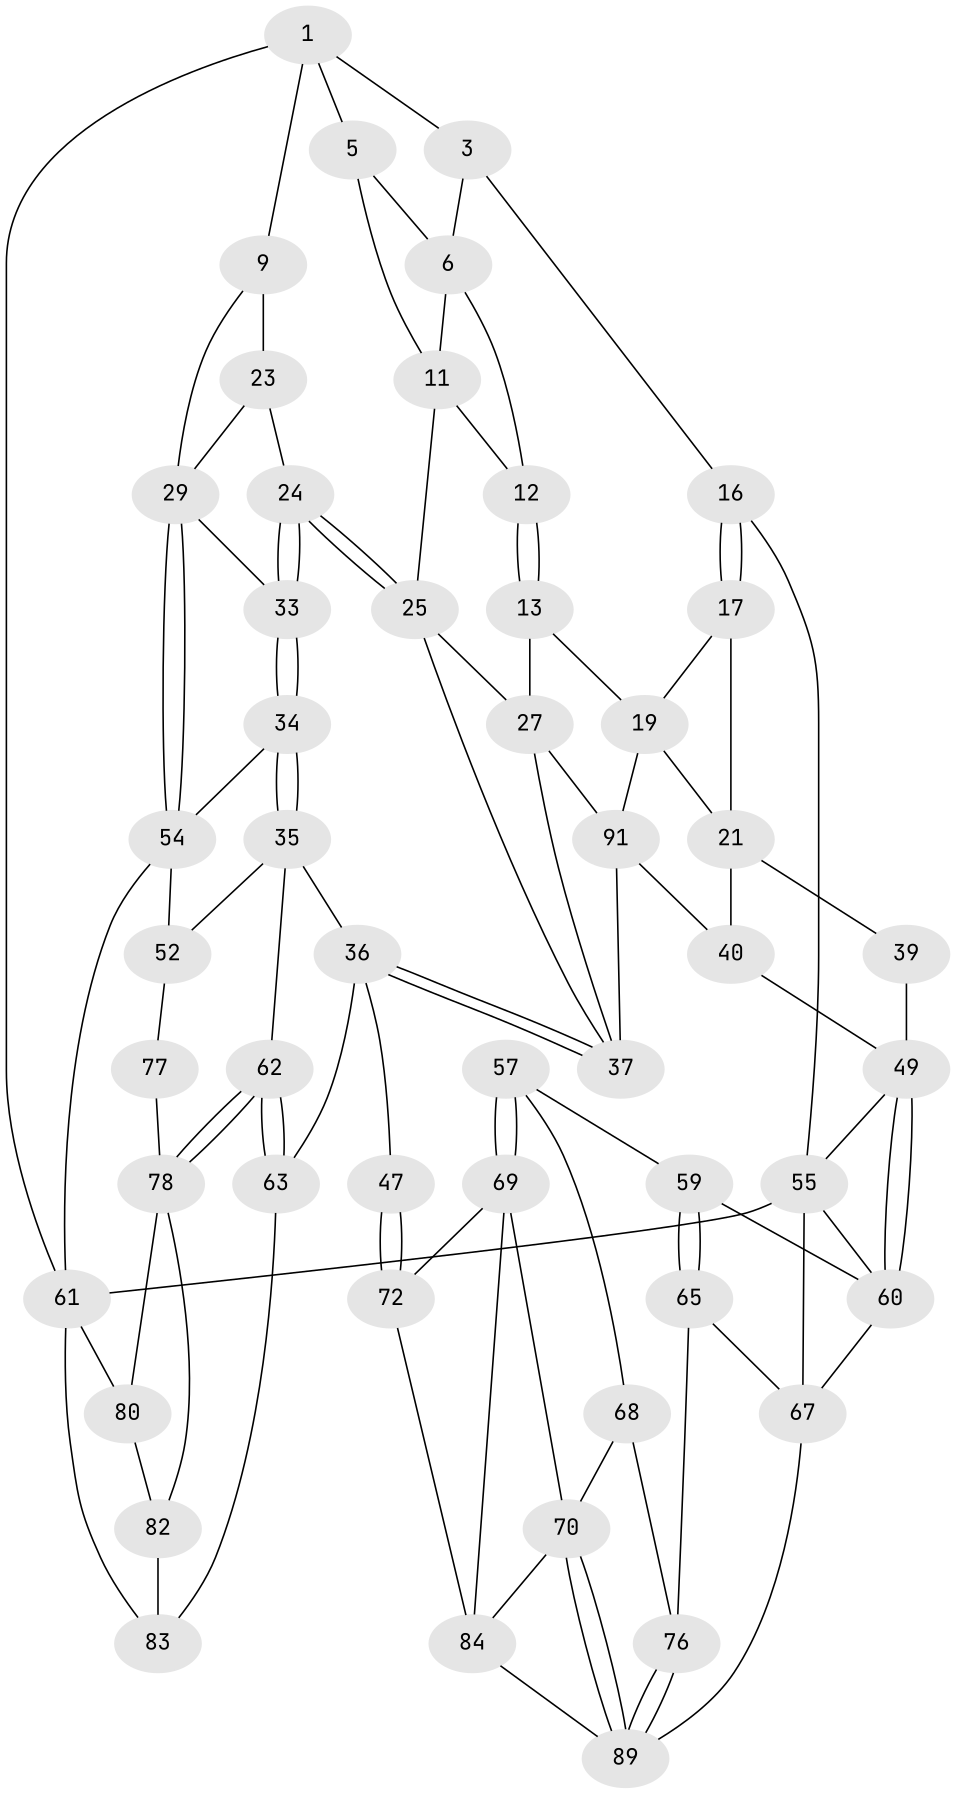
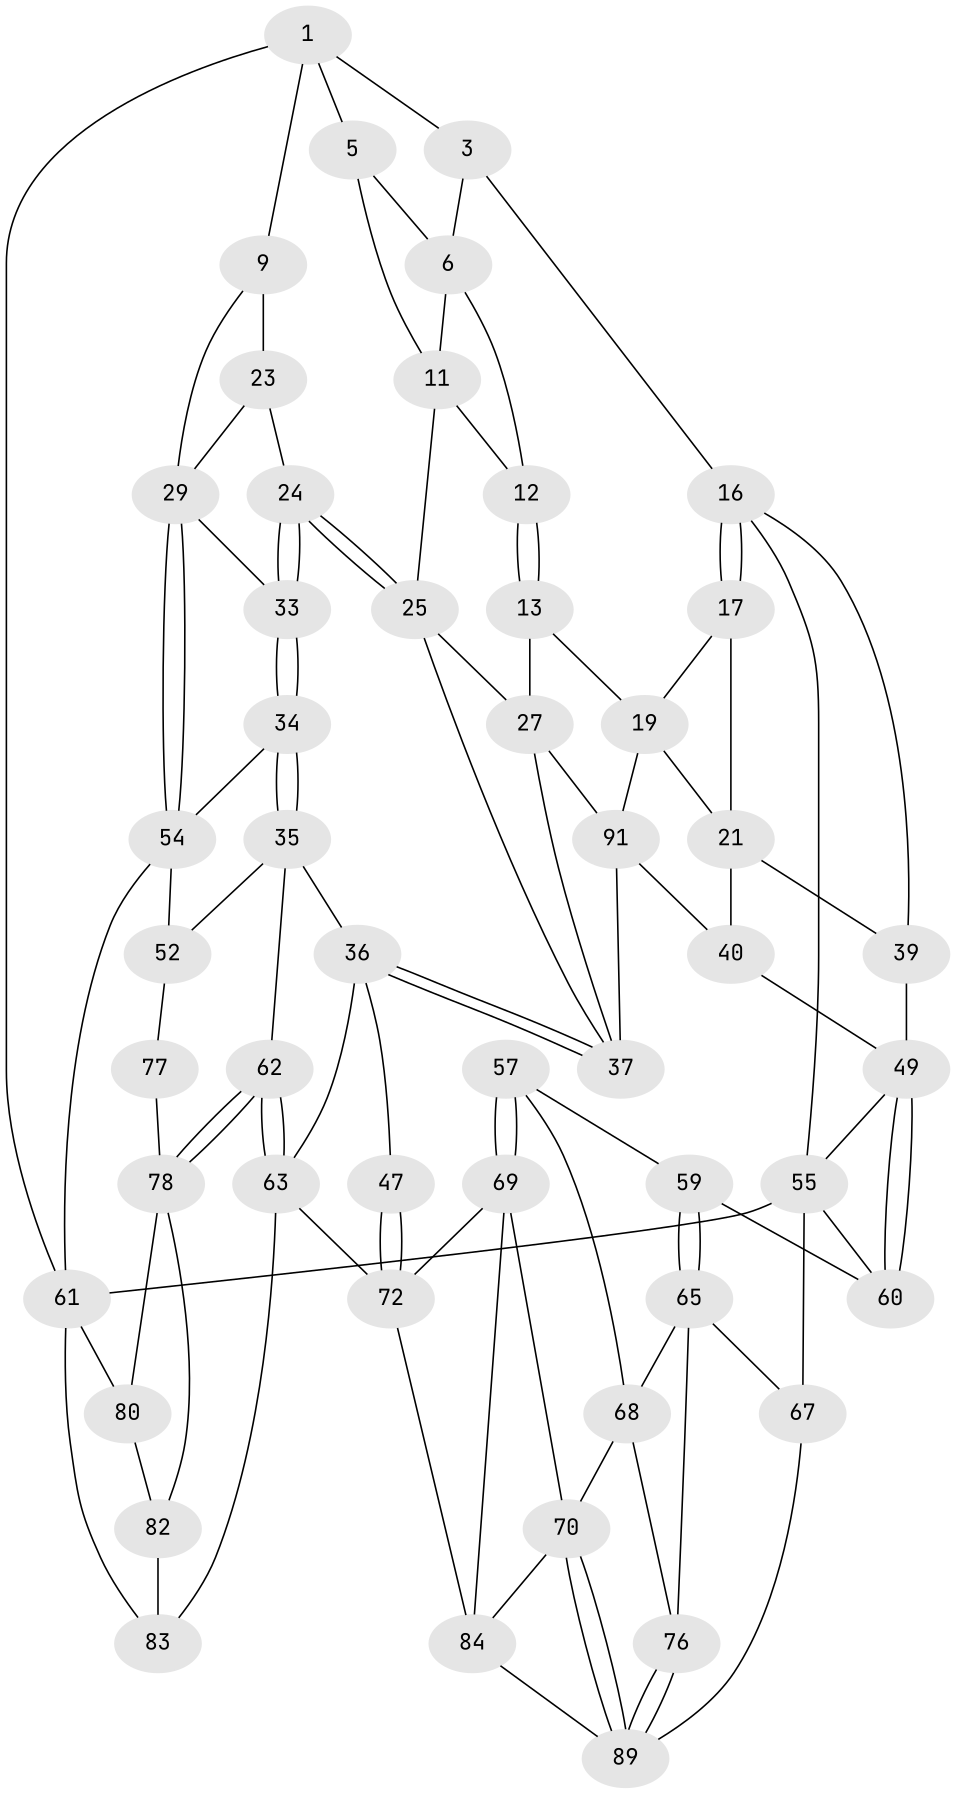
none -> (887, 698)
none -> (333, 1241)
(847, 1356) -> none
none -> (658, 1357)
